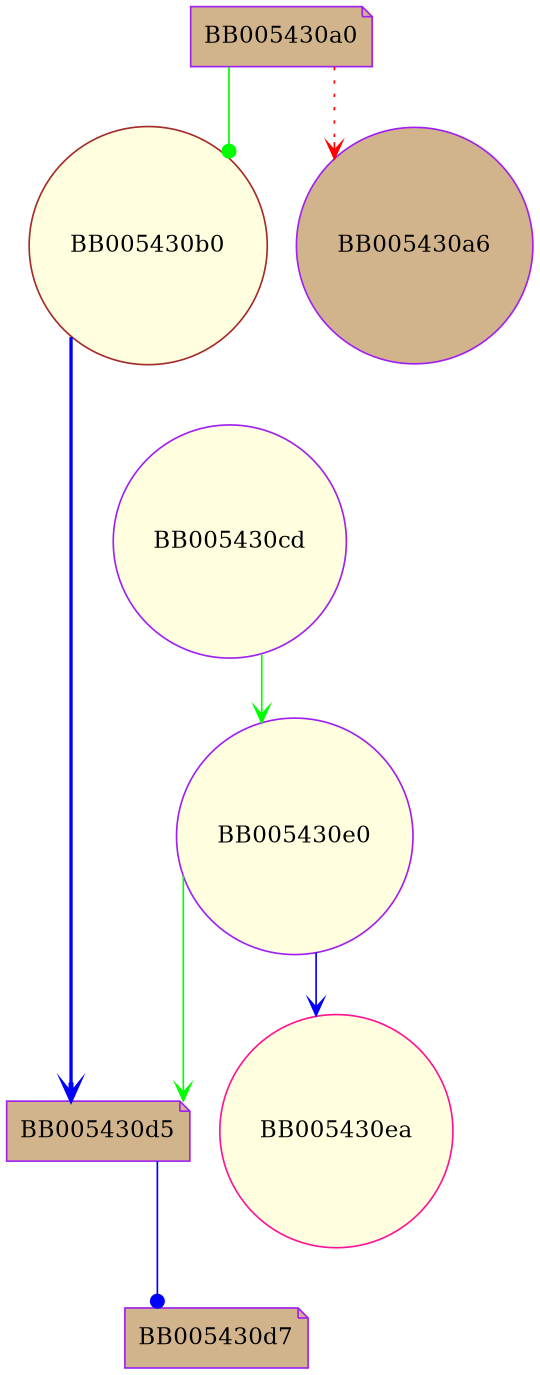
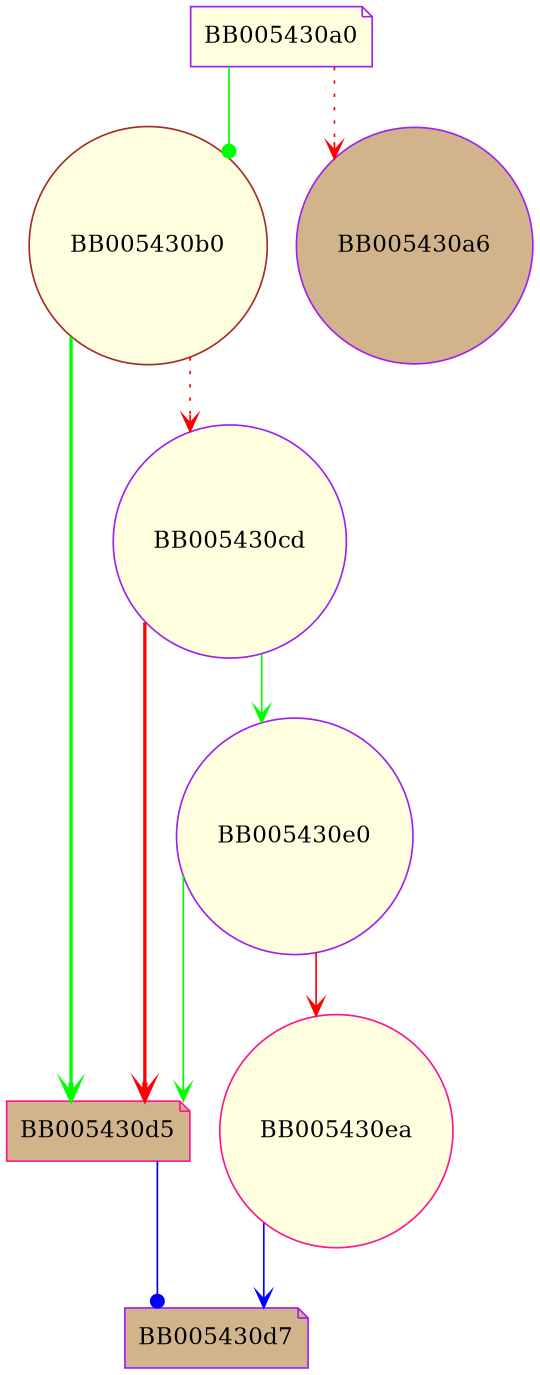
(281, 37) -> (281, 37)
none -> (190, 386)
(71, 711) -> (71, 711)
none -> (145, 853)
(316, 976) -> (316, 976)
(98, 1131) -> (98, 1131)
none -> (264, 1257)
